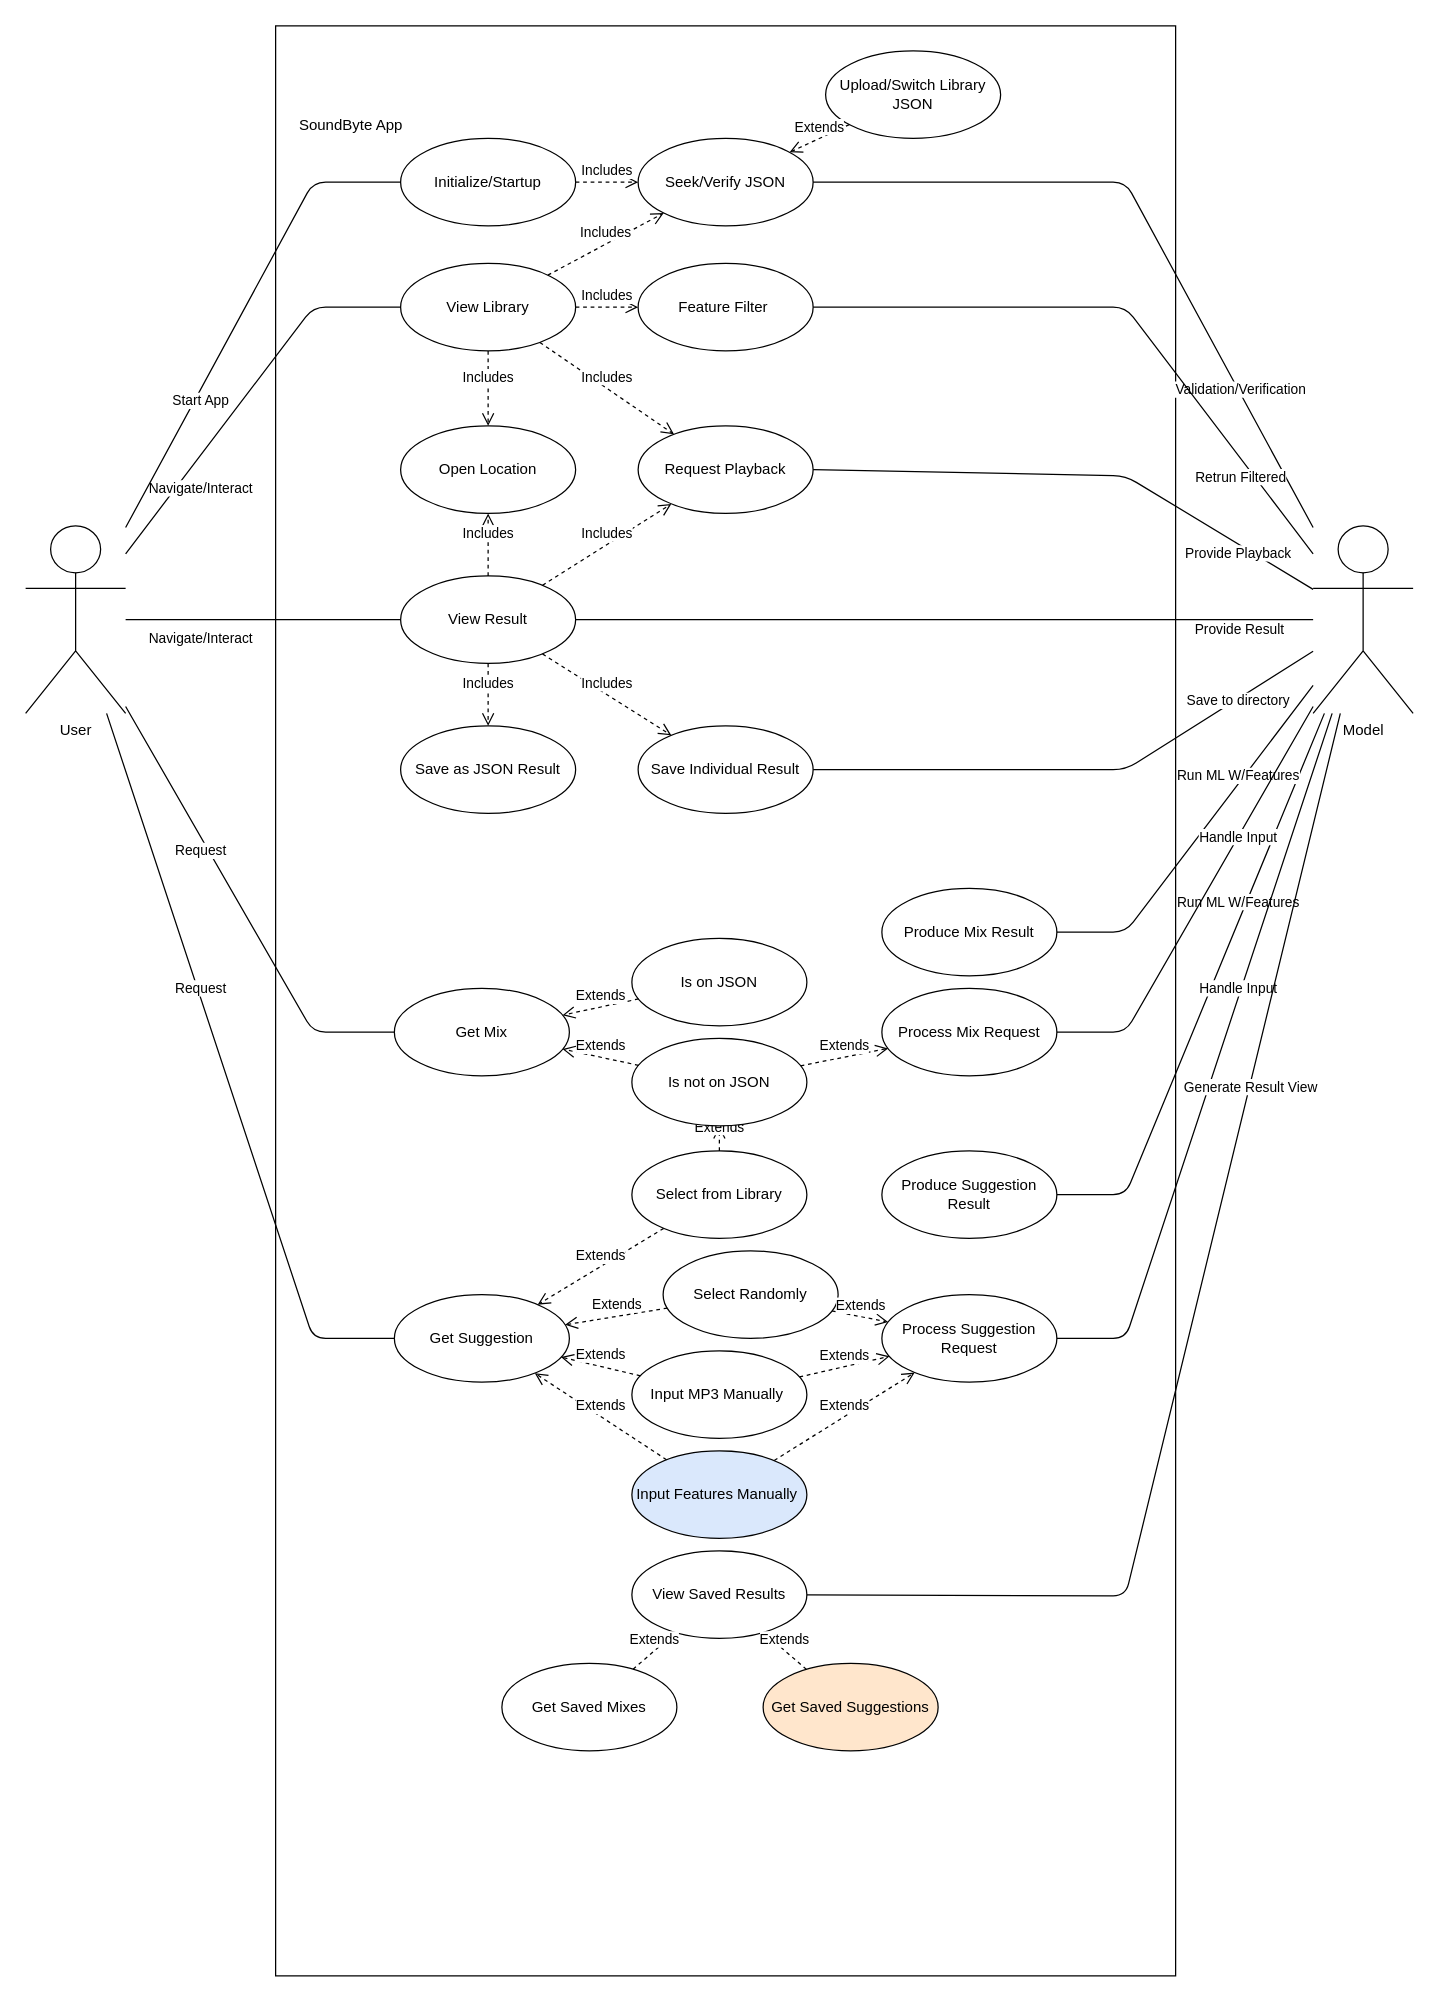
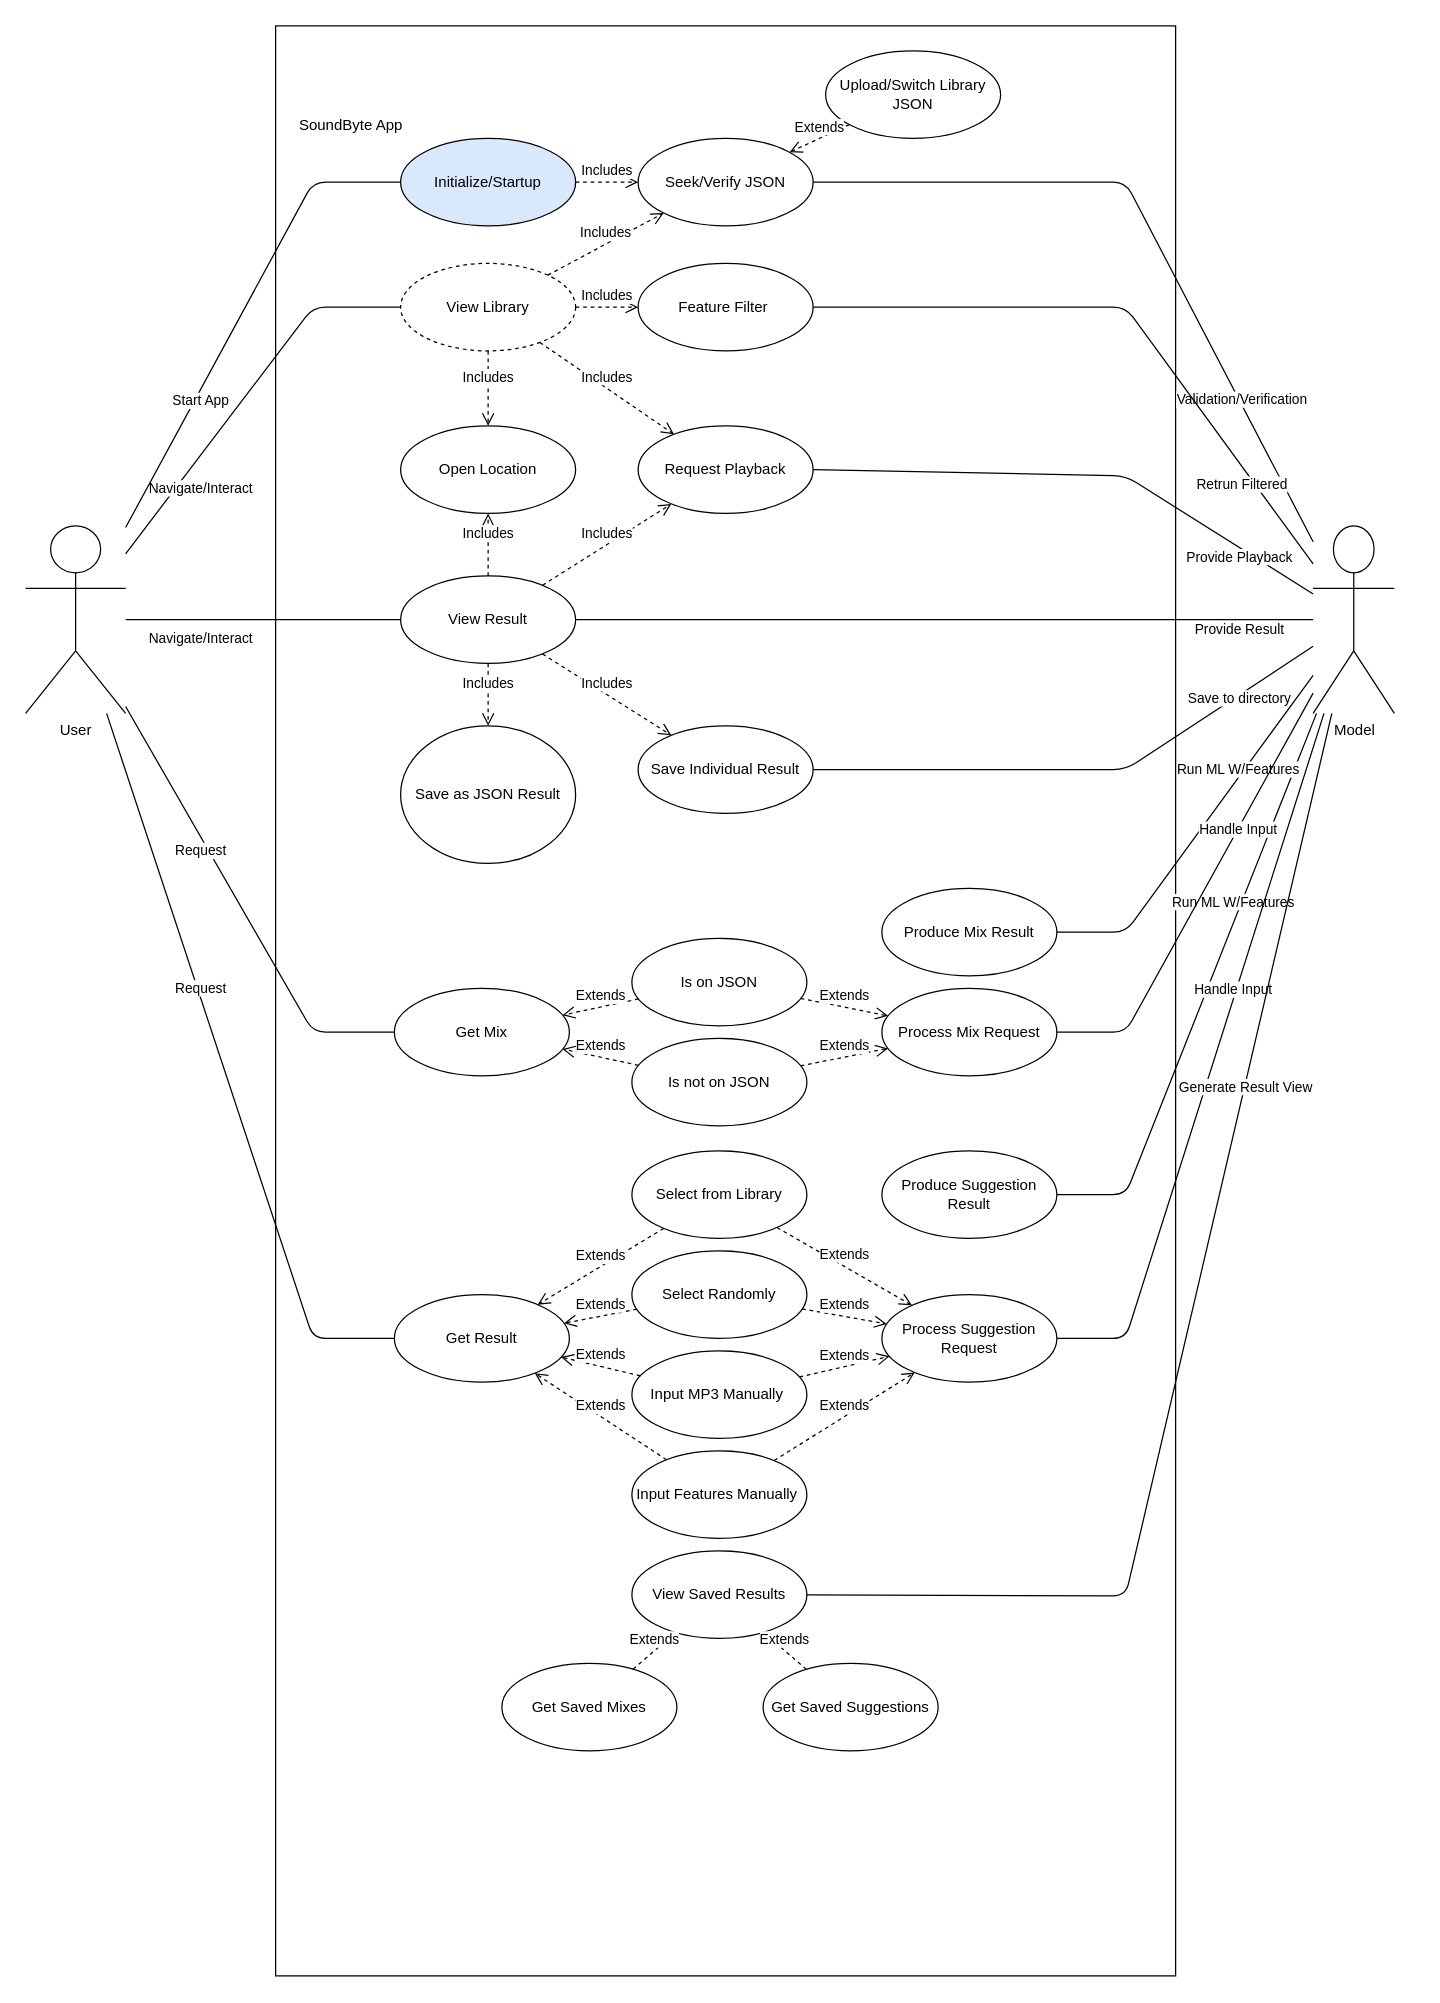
(488, 182) -> (488, 182)
(488, 307) -> (488, 307)
(1363, 619) -> (1354, 619)
(488, 769) -> (488, 794)
none -> (857, 1009)
(719, 1140) -> (843, 1266)
(751, 1294) -> (719, 1294)
(482, 1338) -> (482, 1338)
(719, 1494) -> (719, 1494)
(851, 1707) -> (851, 1707)
